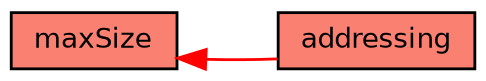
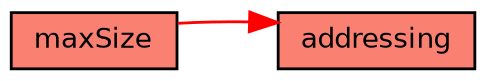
(242, 60) -> (214, 22)
